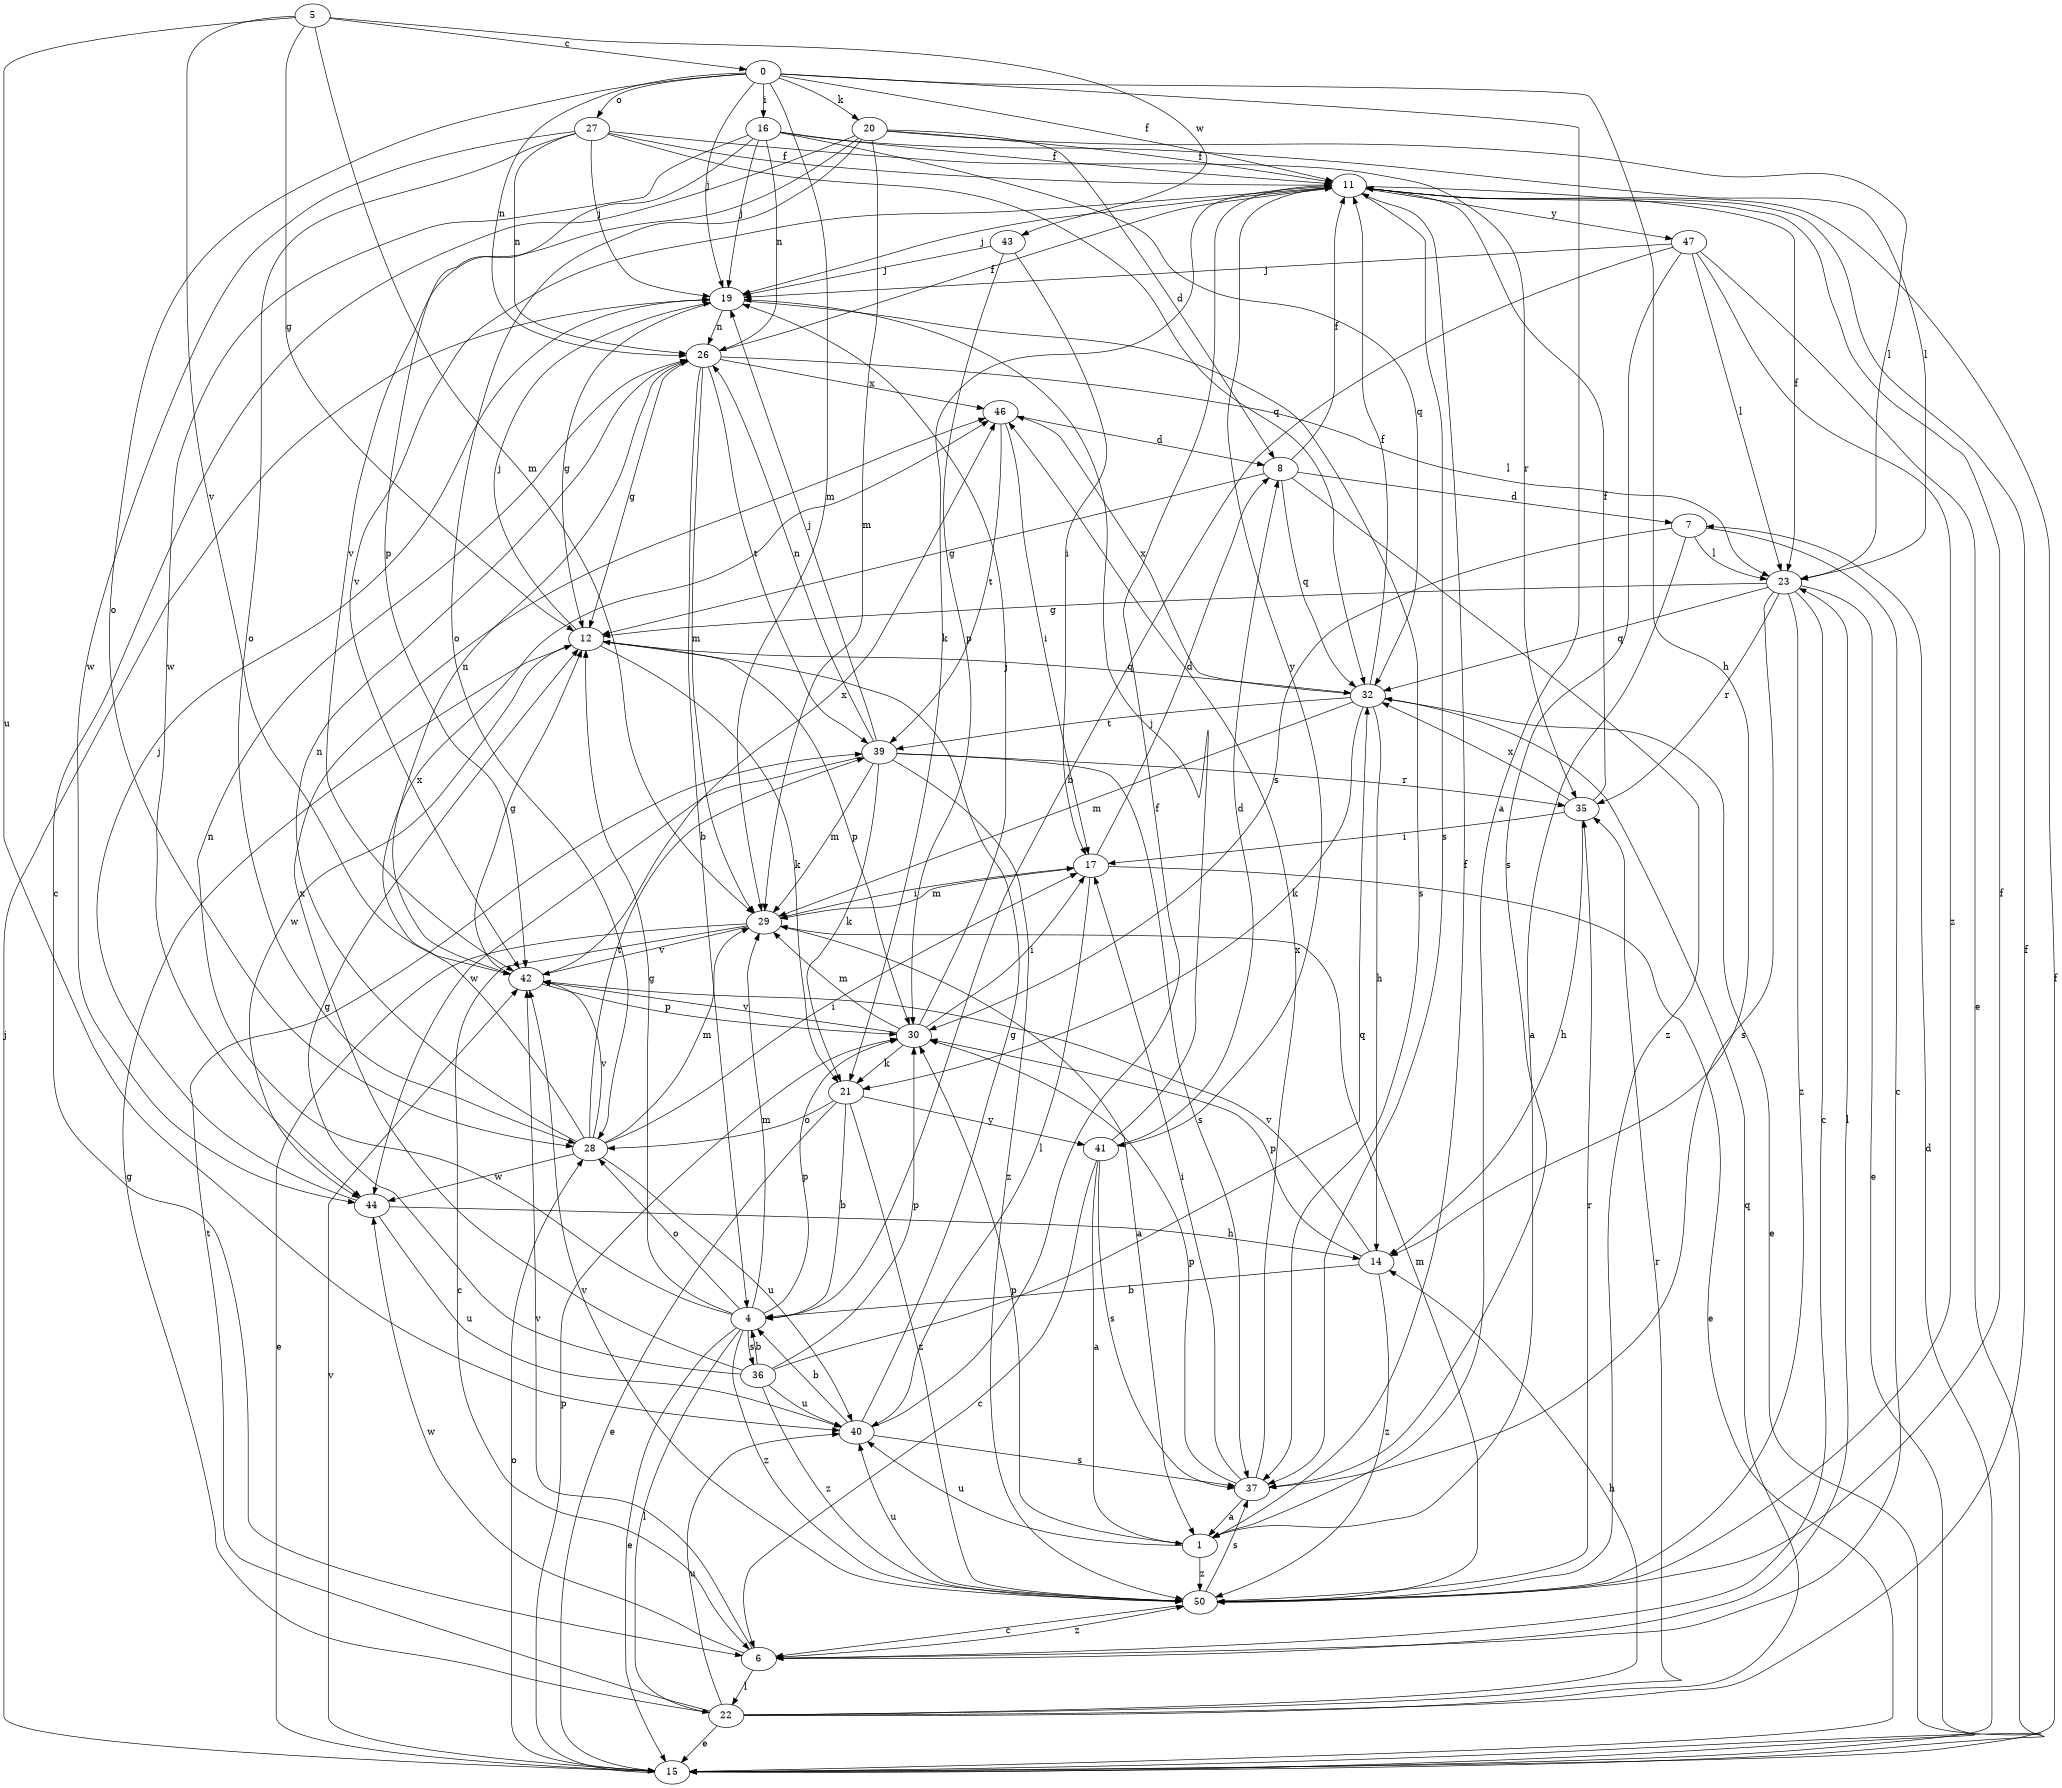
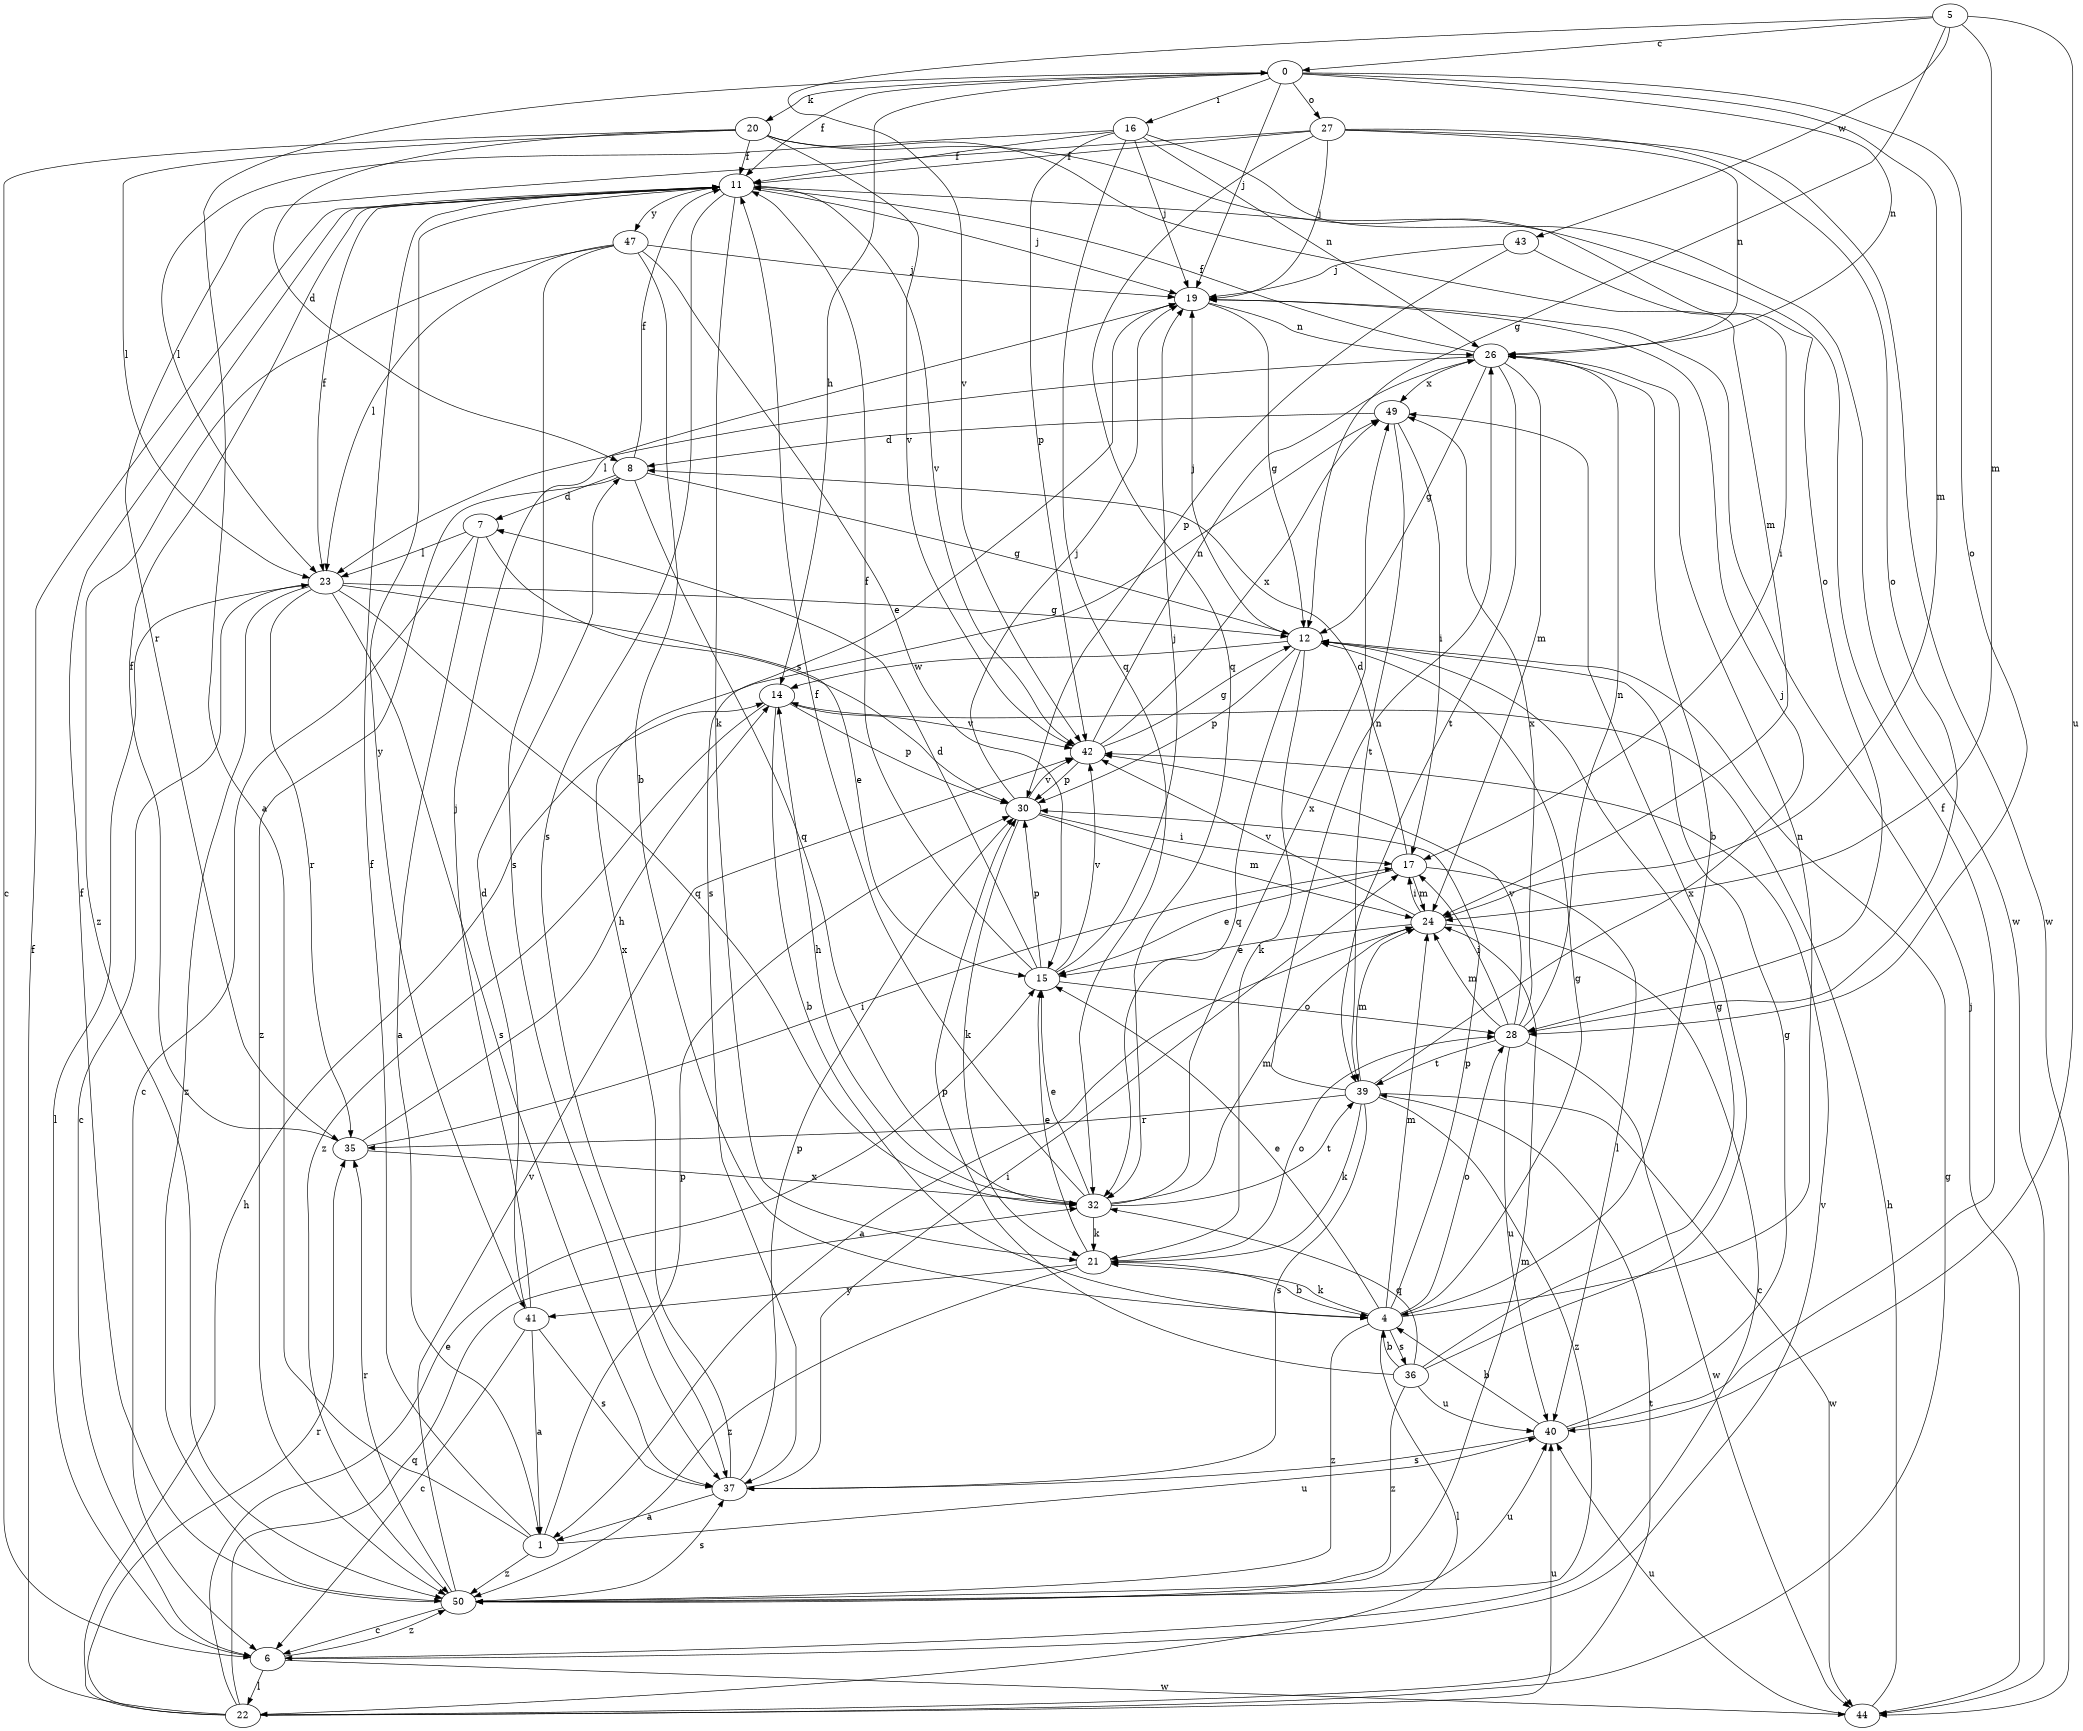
(1001, 412) -> (1392, 412)
(1579, 515) -> (224, 405)
(324, 874) -> (1041, 657)
(764, 922) -> (1428, 922)
none -> (1272, 1279)
